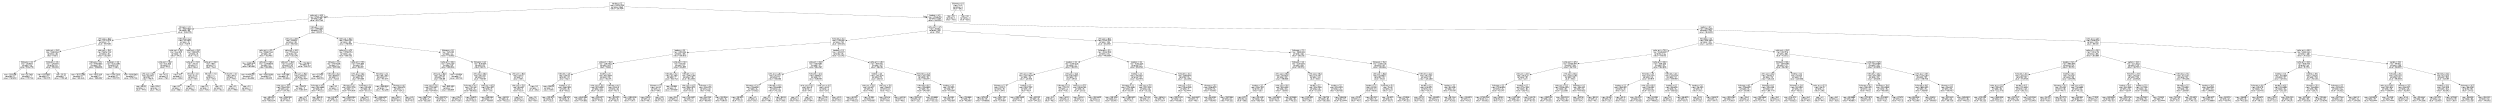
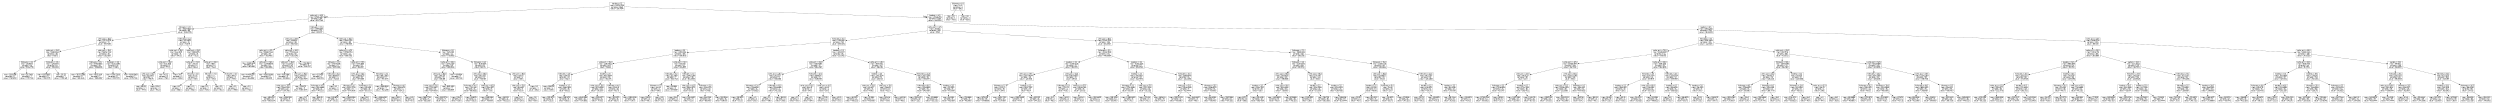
(177, 65) -> (171, 71)
